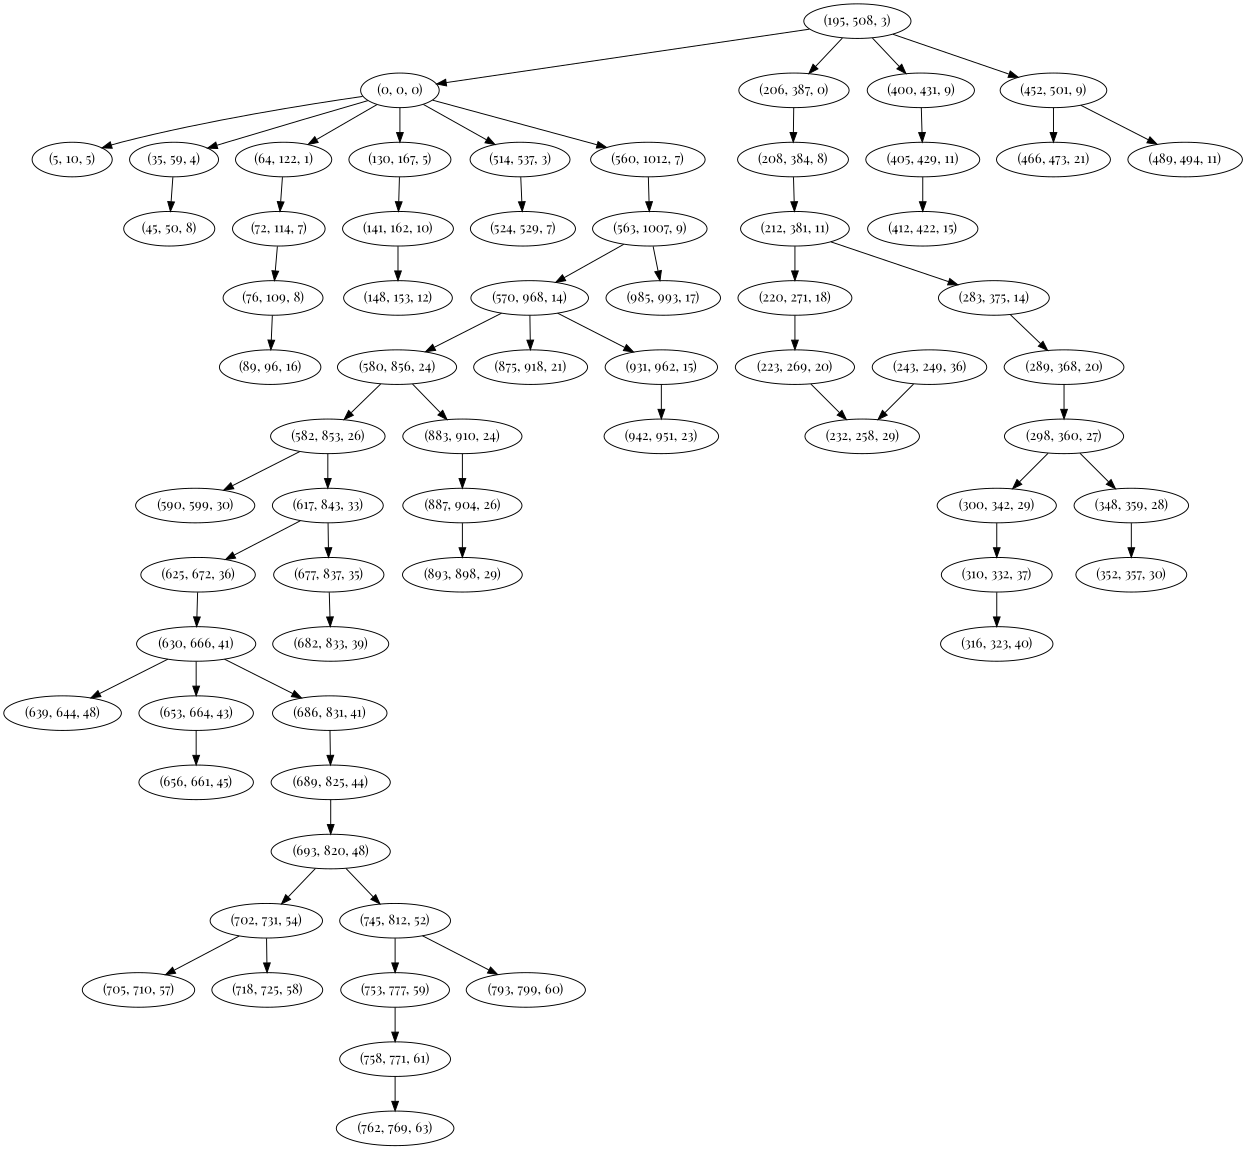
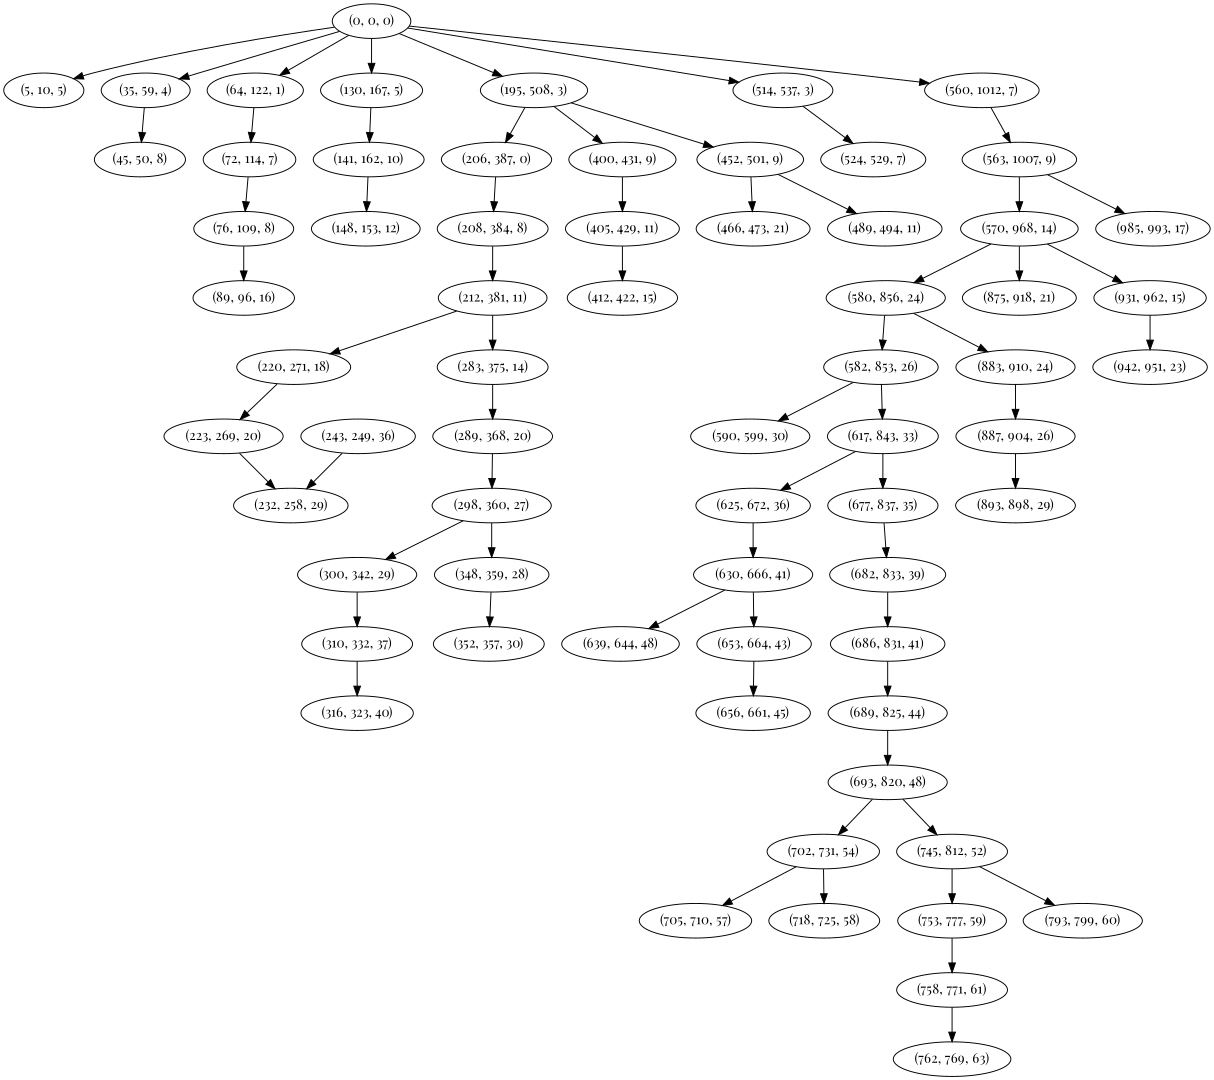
(628, 56) -> (446, 53)
(259, 676) -> (888, 605)
